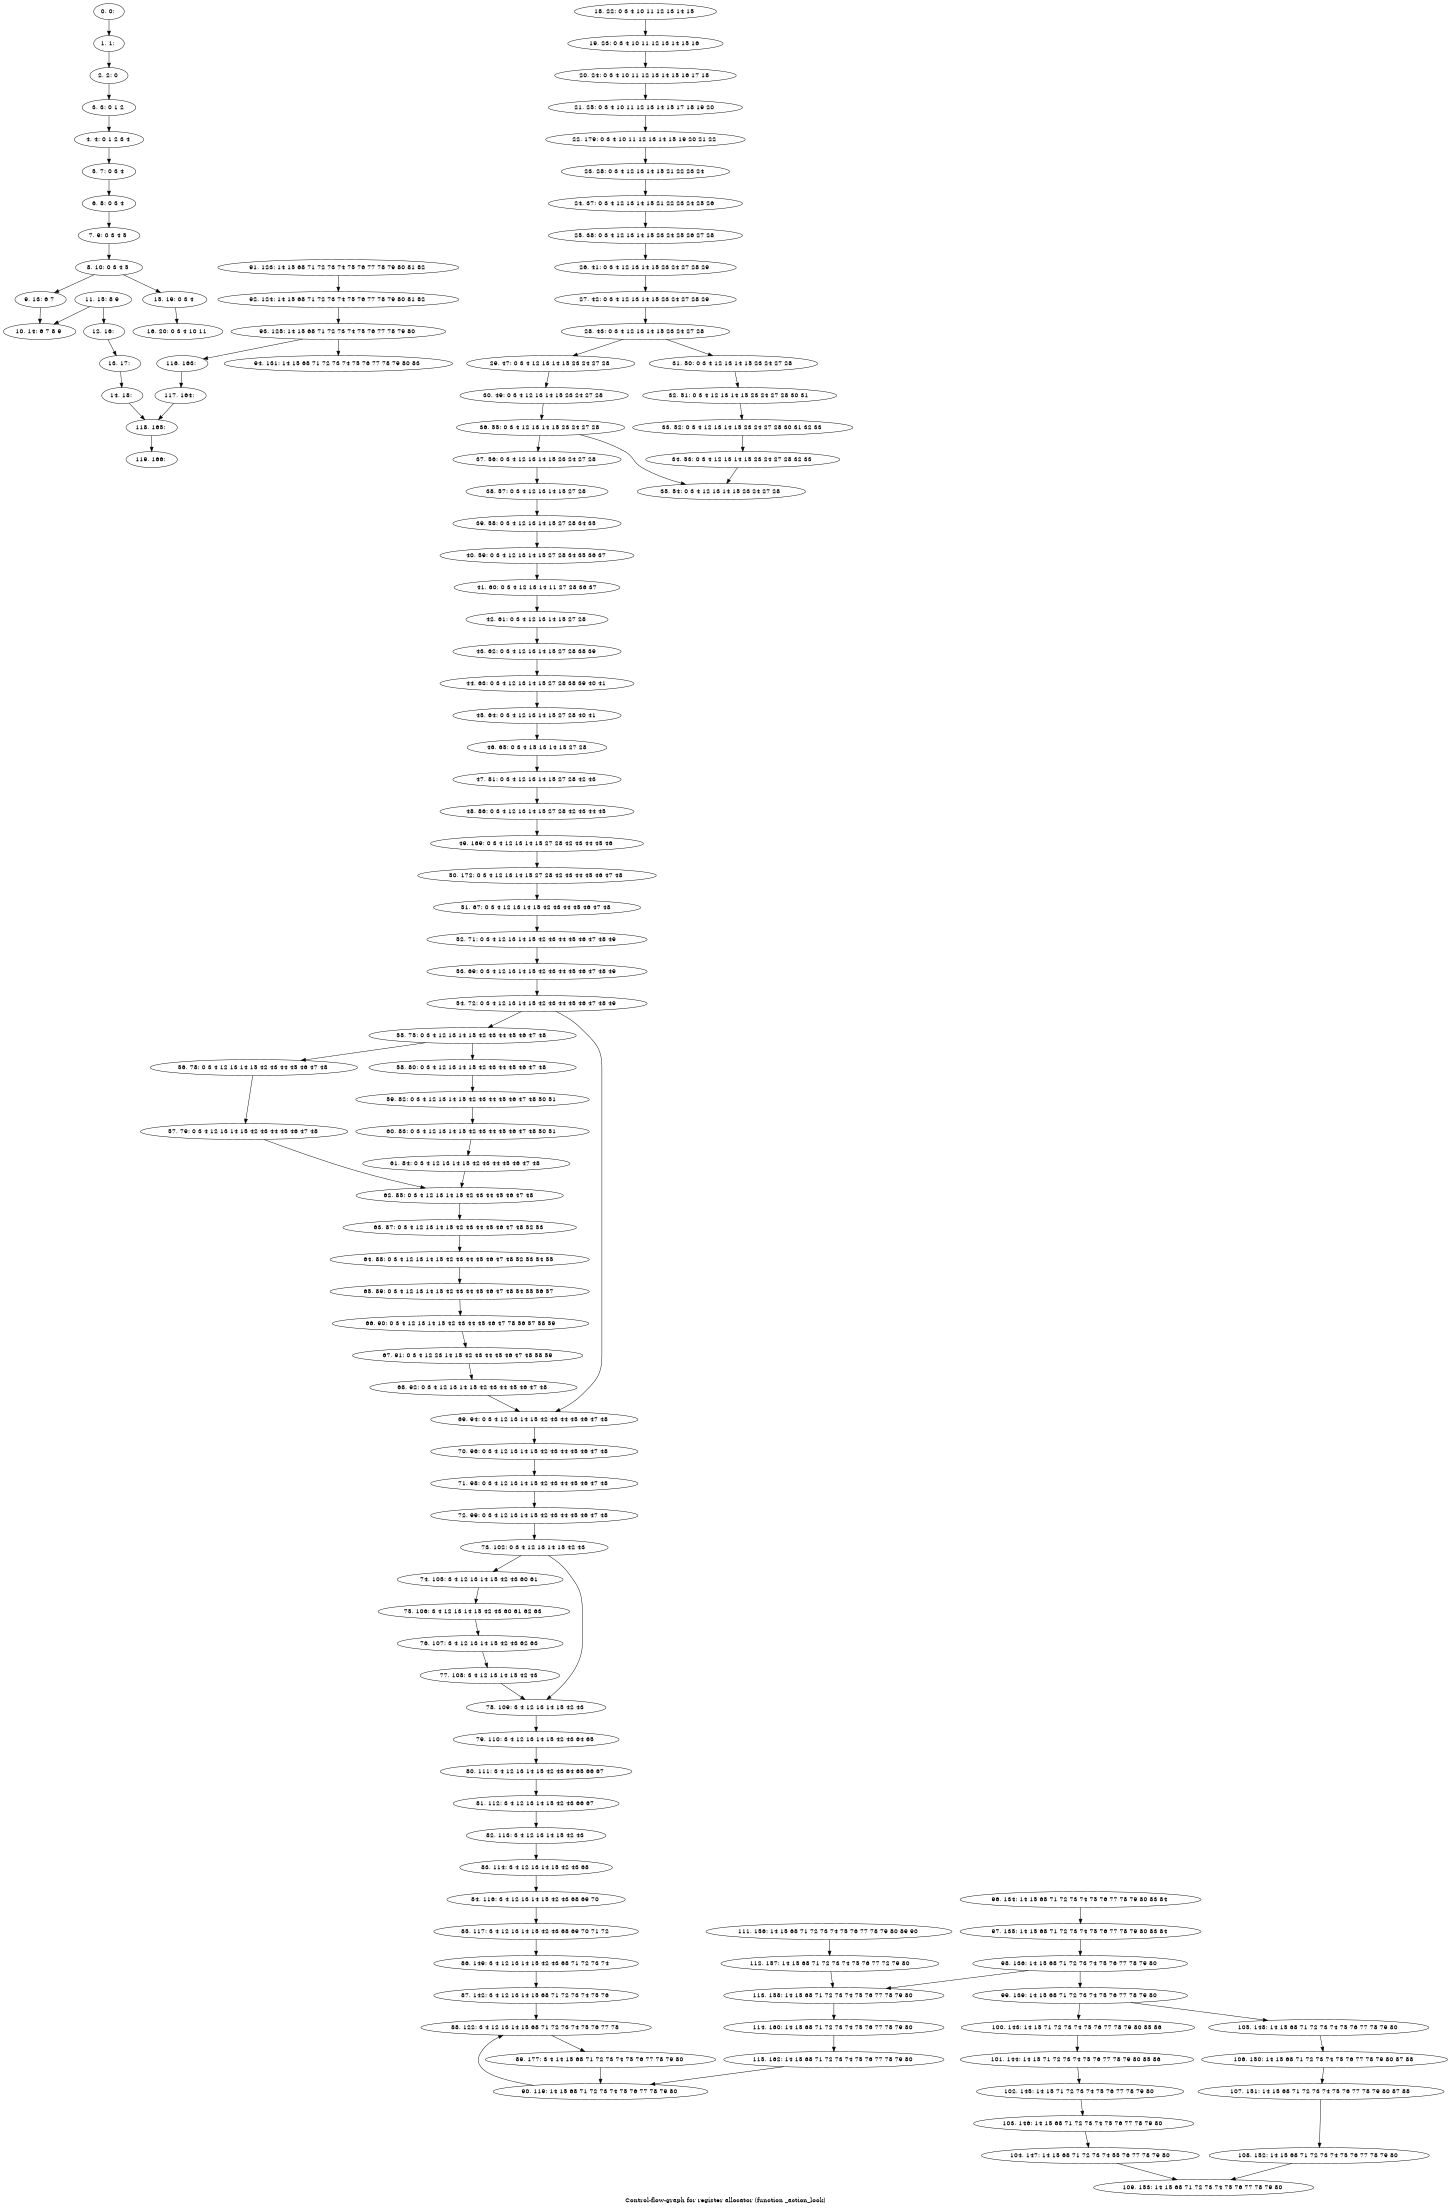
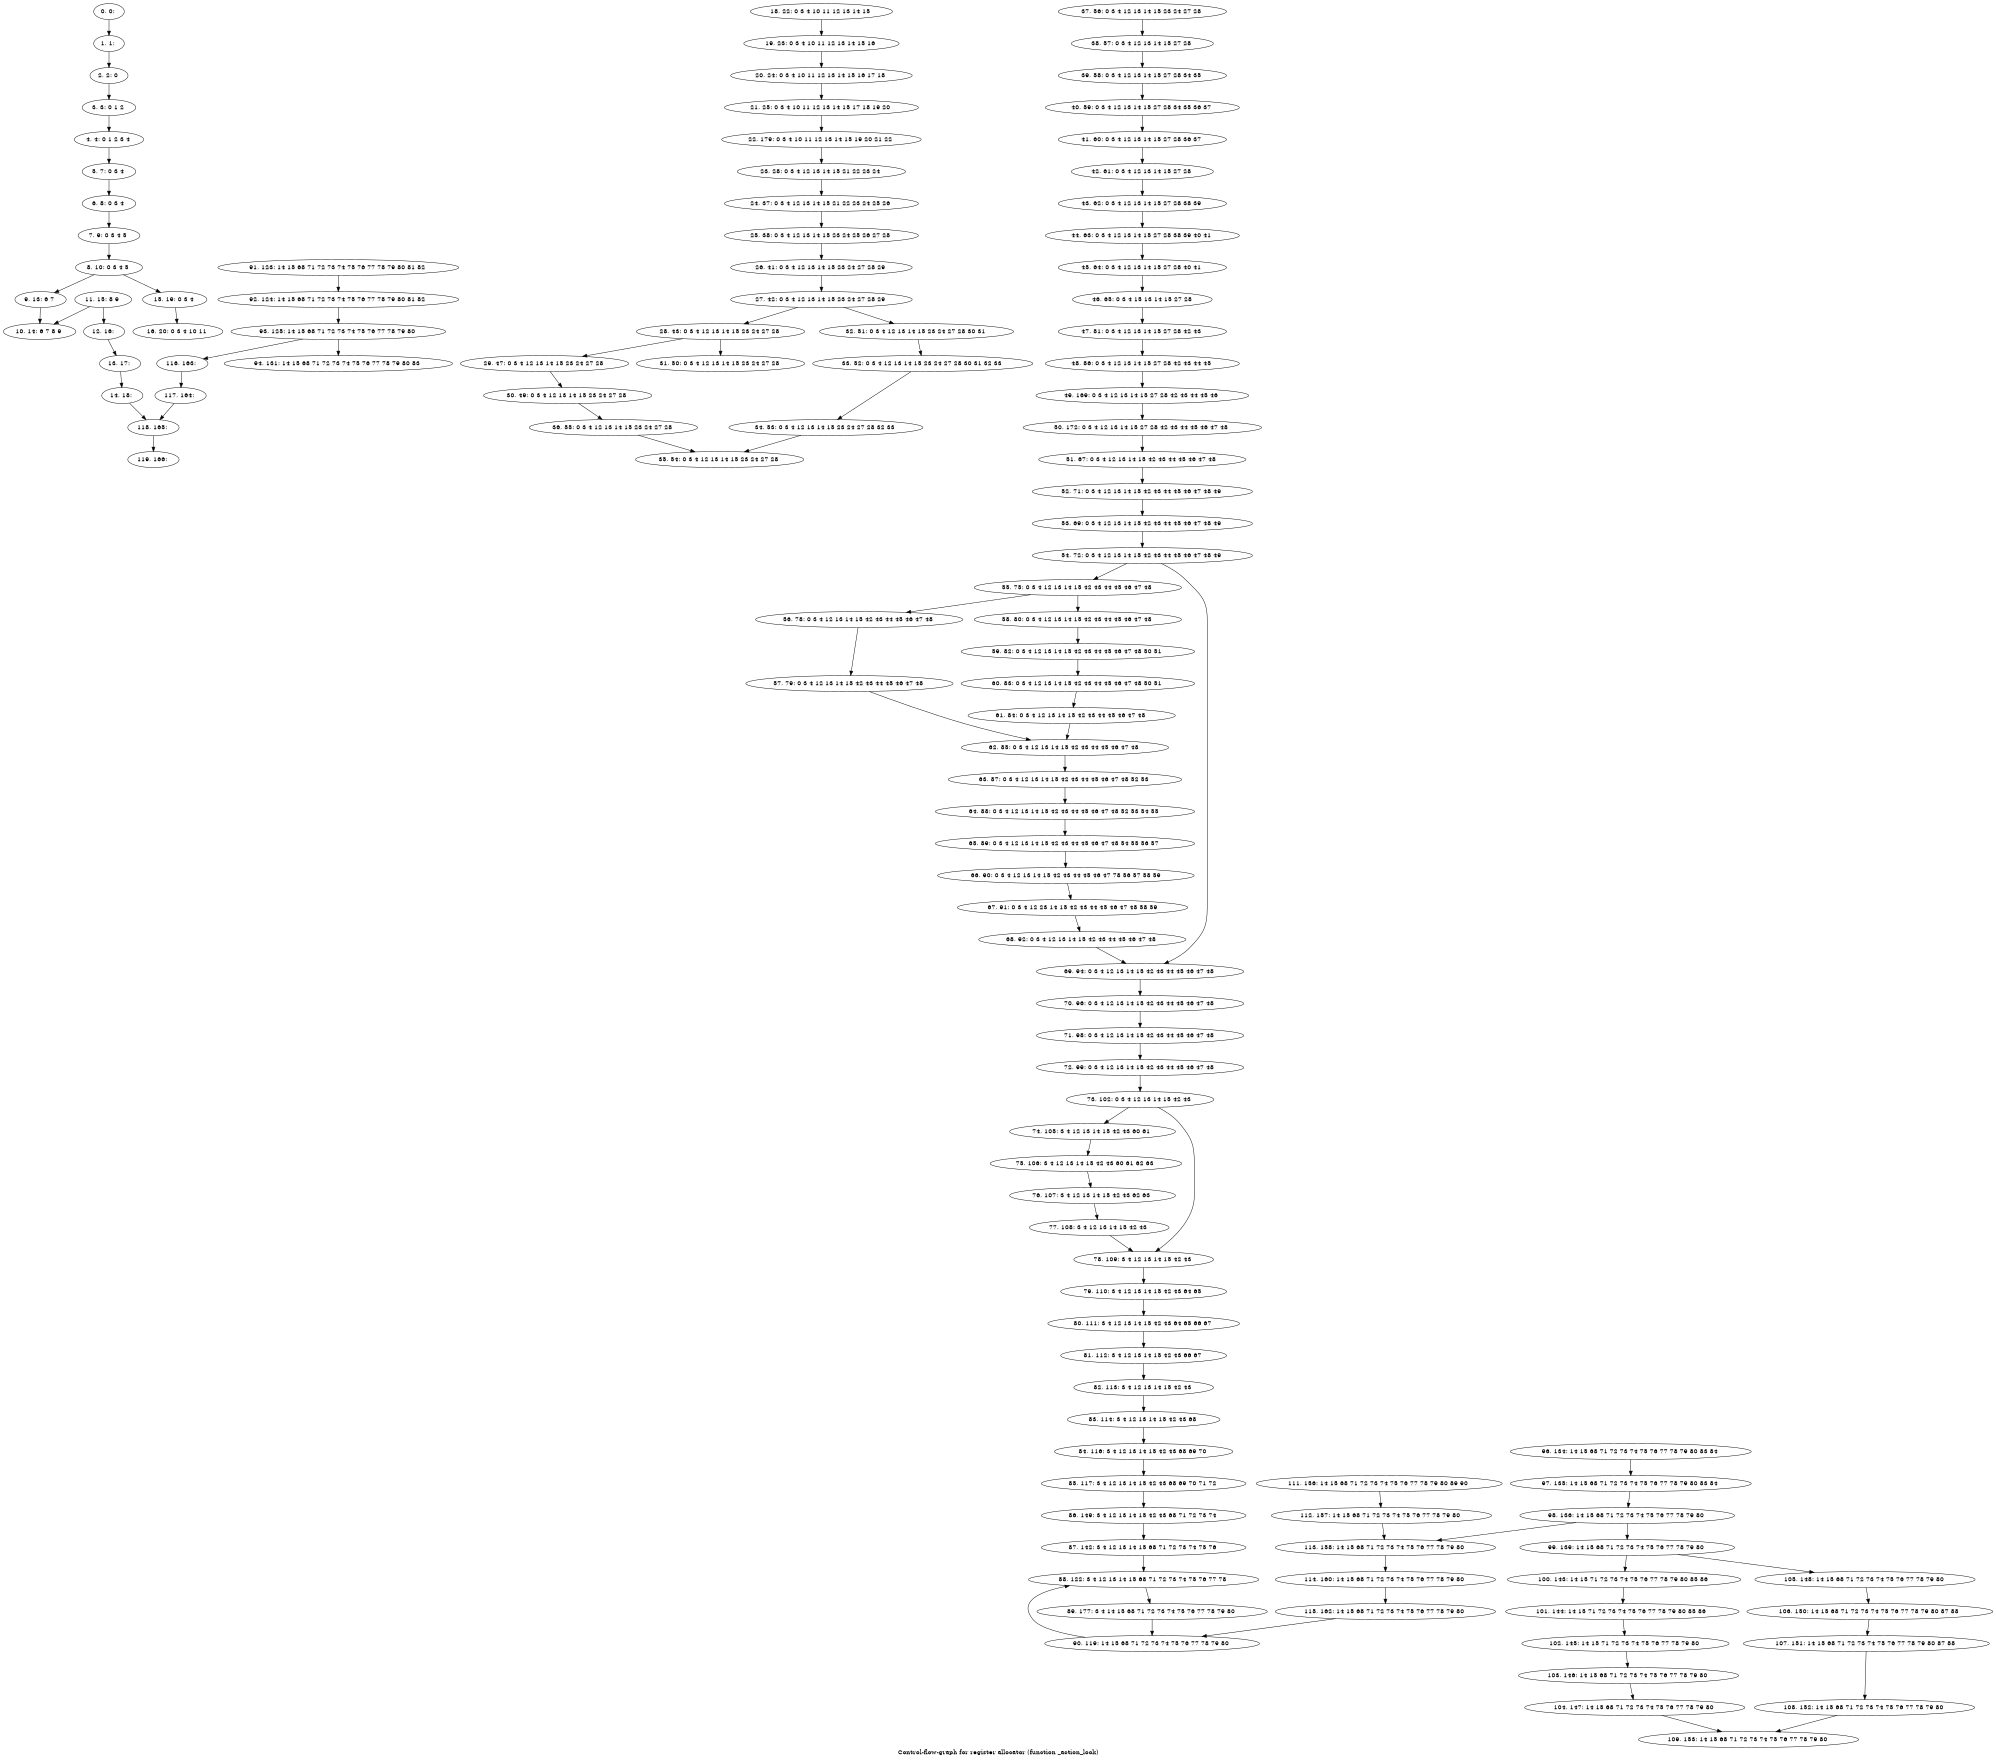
(736, 377) -> (867, 315)
(539, 441) -> none
(537, 588) -> (1142, 140)
(830, 1964) -> (1381, 1516)
(1090, 2156) -> (1635, 1708)
